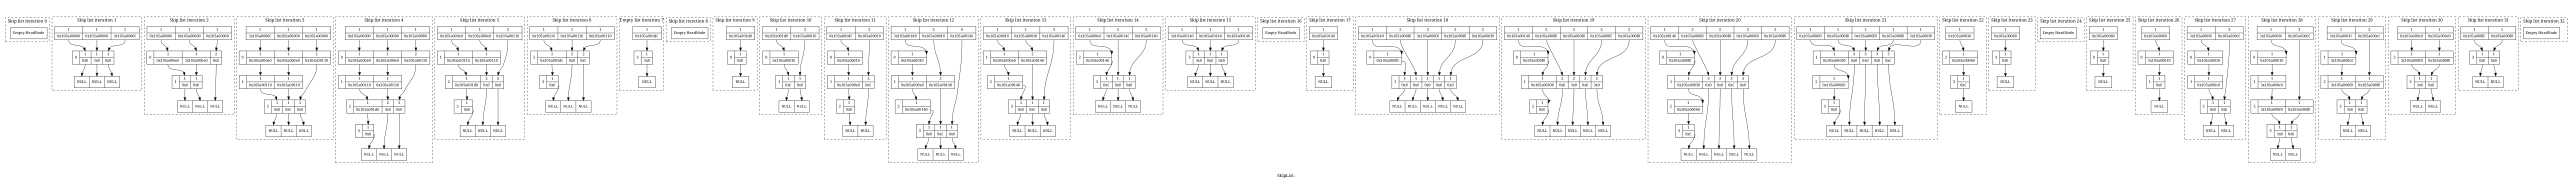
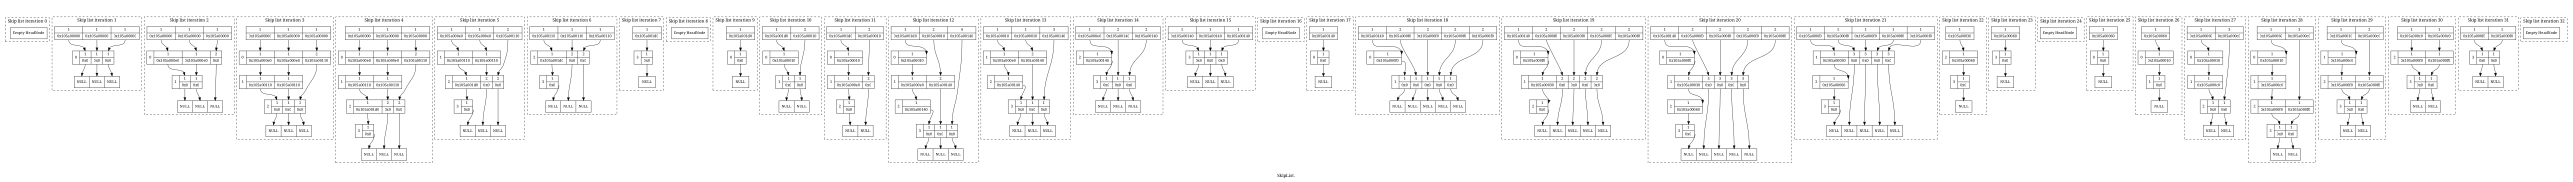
(642, 20) -> (642, 20)
